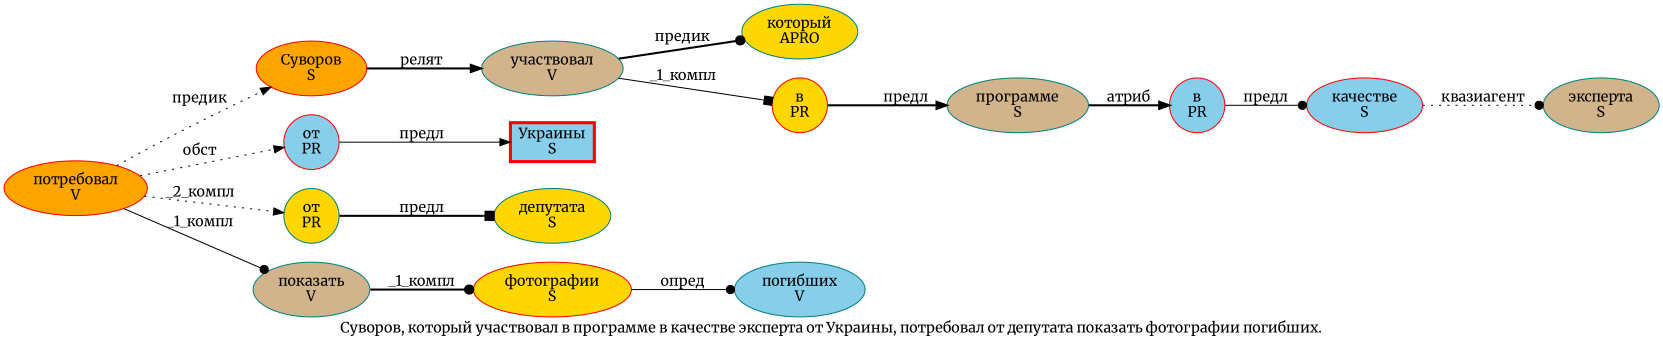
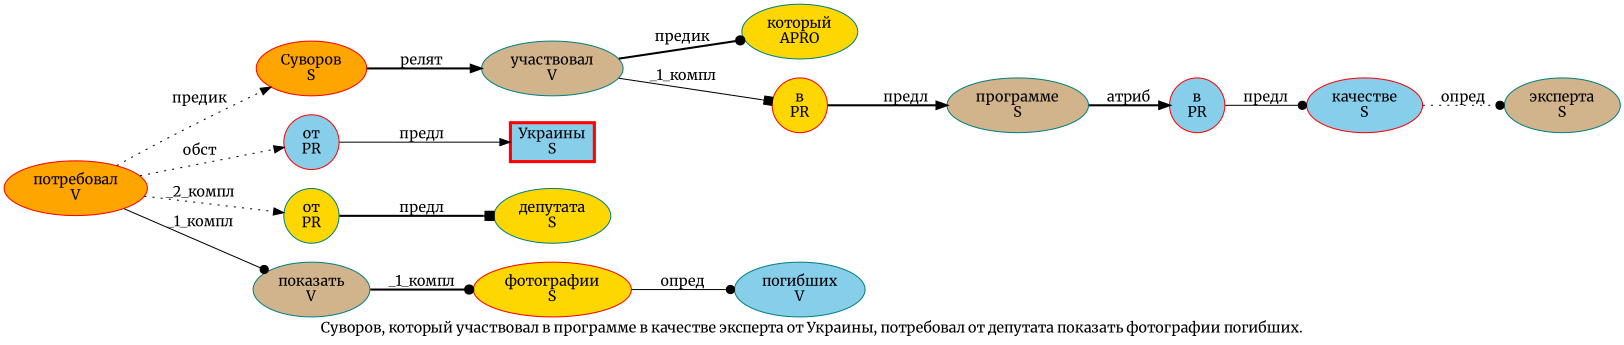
(1483, 98) -> (1463, 98)
